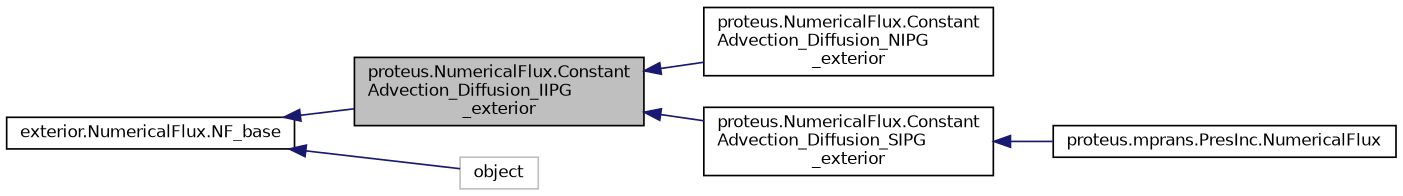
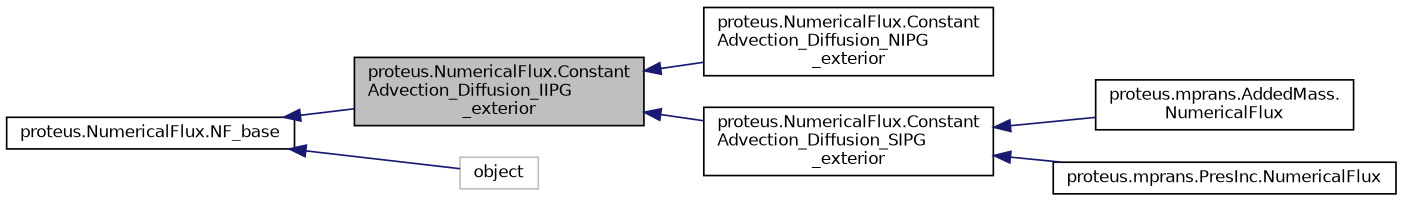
none -> (1225, 105)
(151, 133) -> (151, 133)
